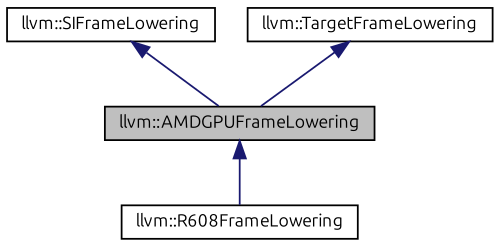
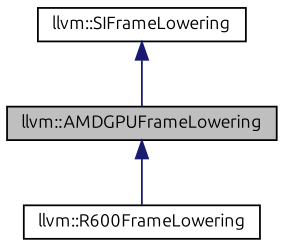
(370, 25) -> none
(240, 222) -> (142, 222)
